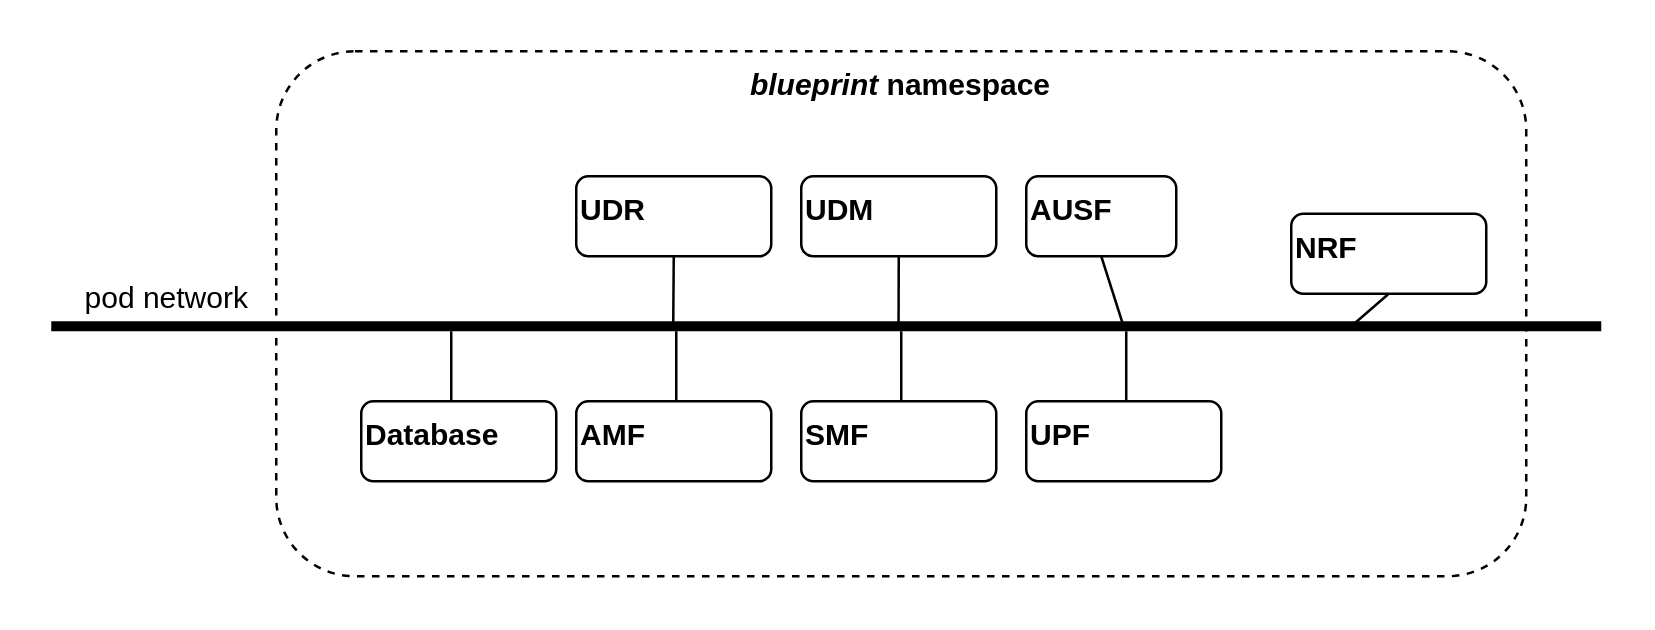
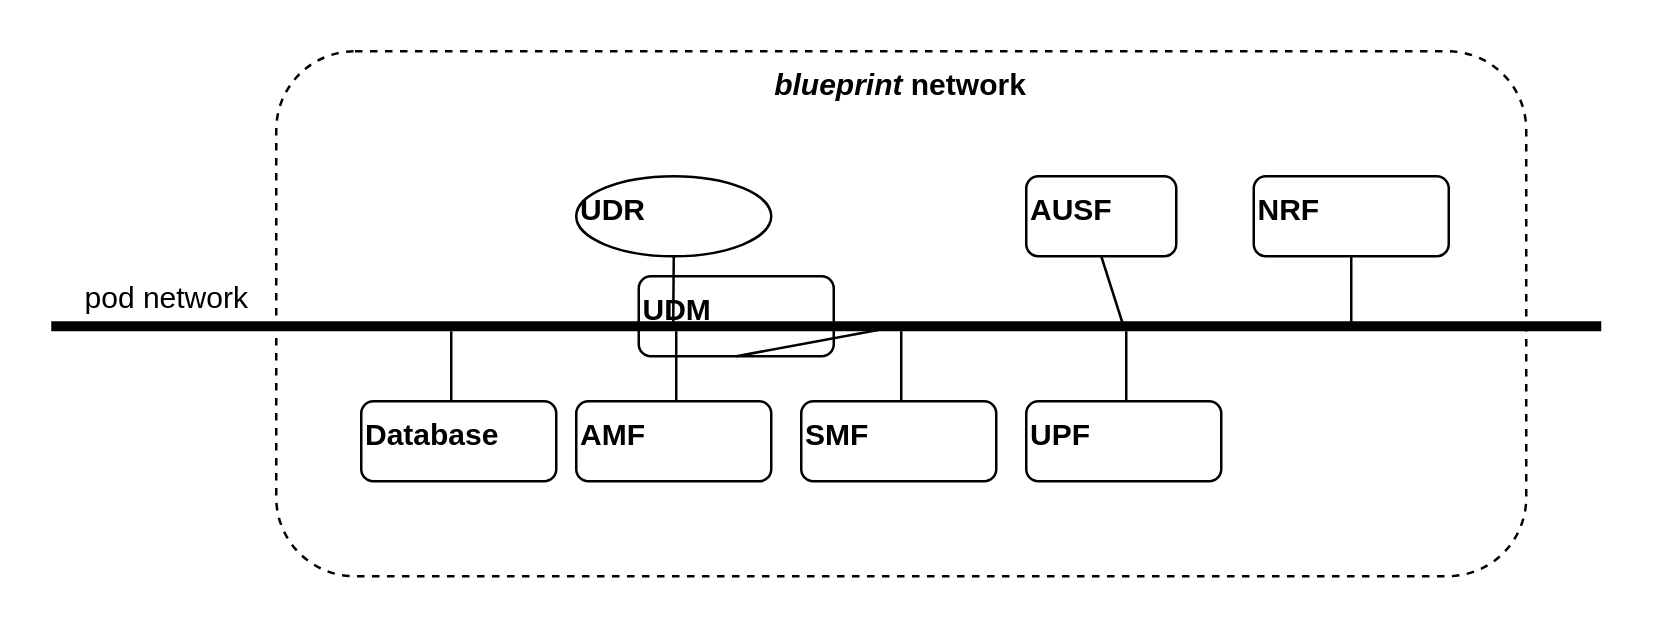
(901, 87) -> (901, 87)
(674, 216) -> (674, 216)
(899, 216) -> (736, 316)
(1389, 254) -> (1351, 216)
